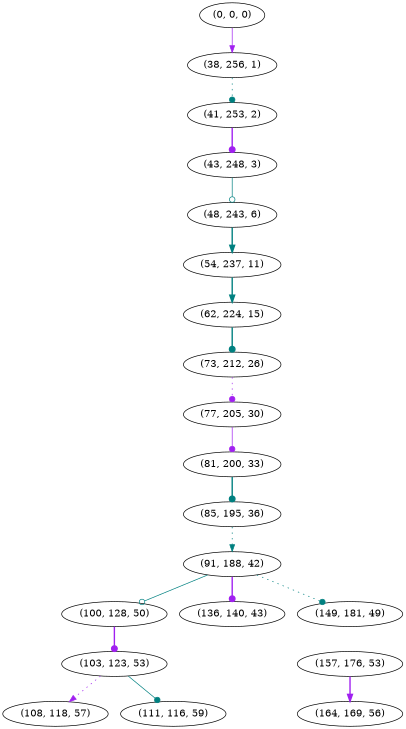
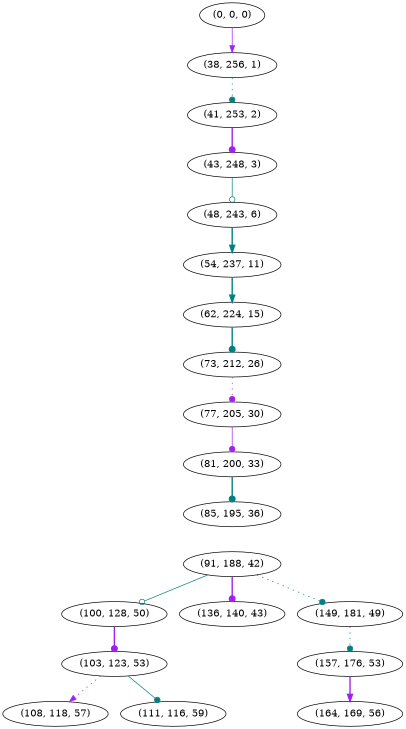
(232, 536) -> none
none -> (350, 636)
